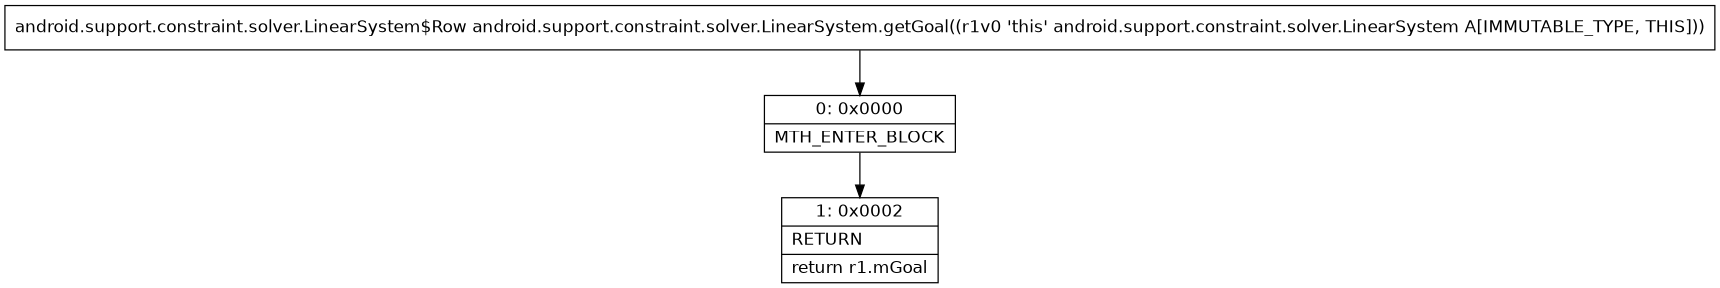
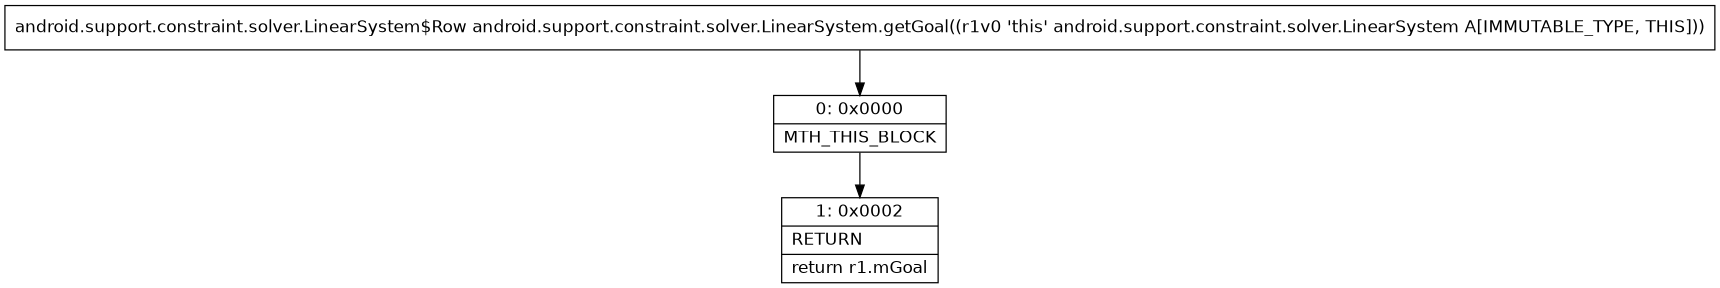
(860, 137) -> (860, 137)
